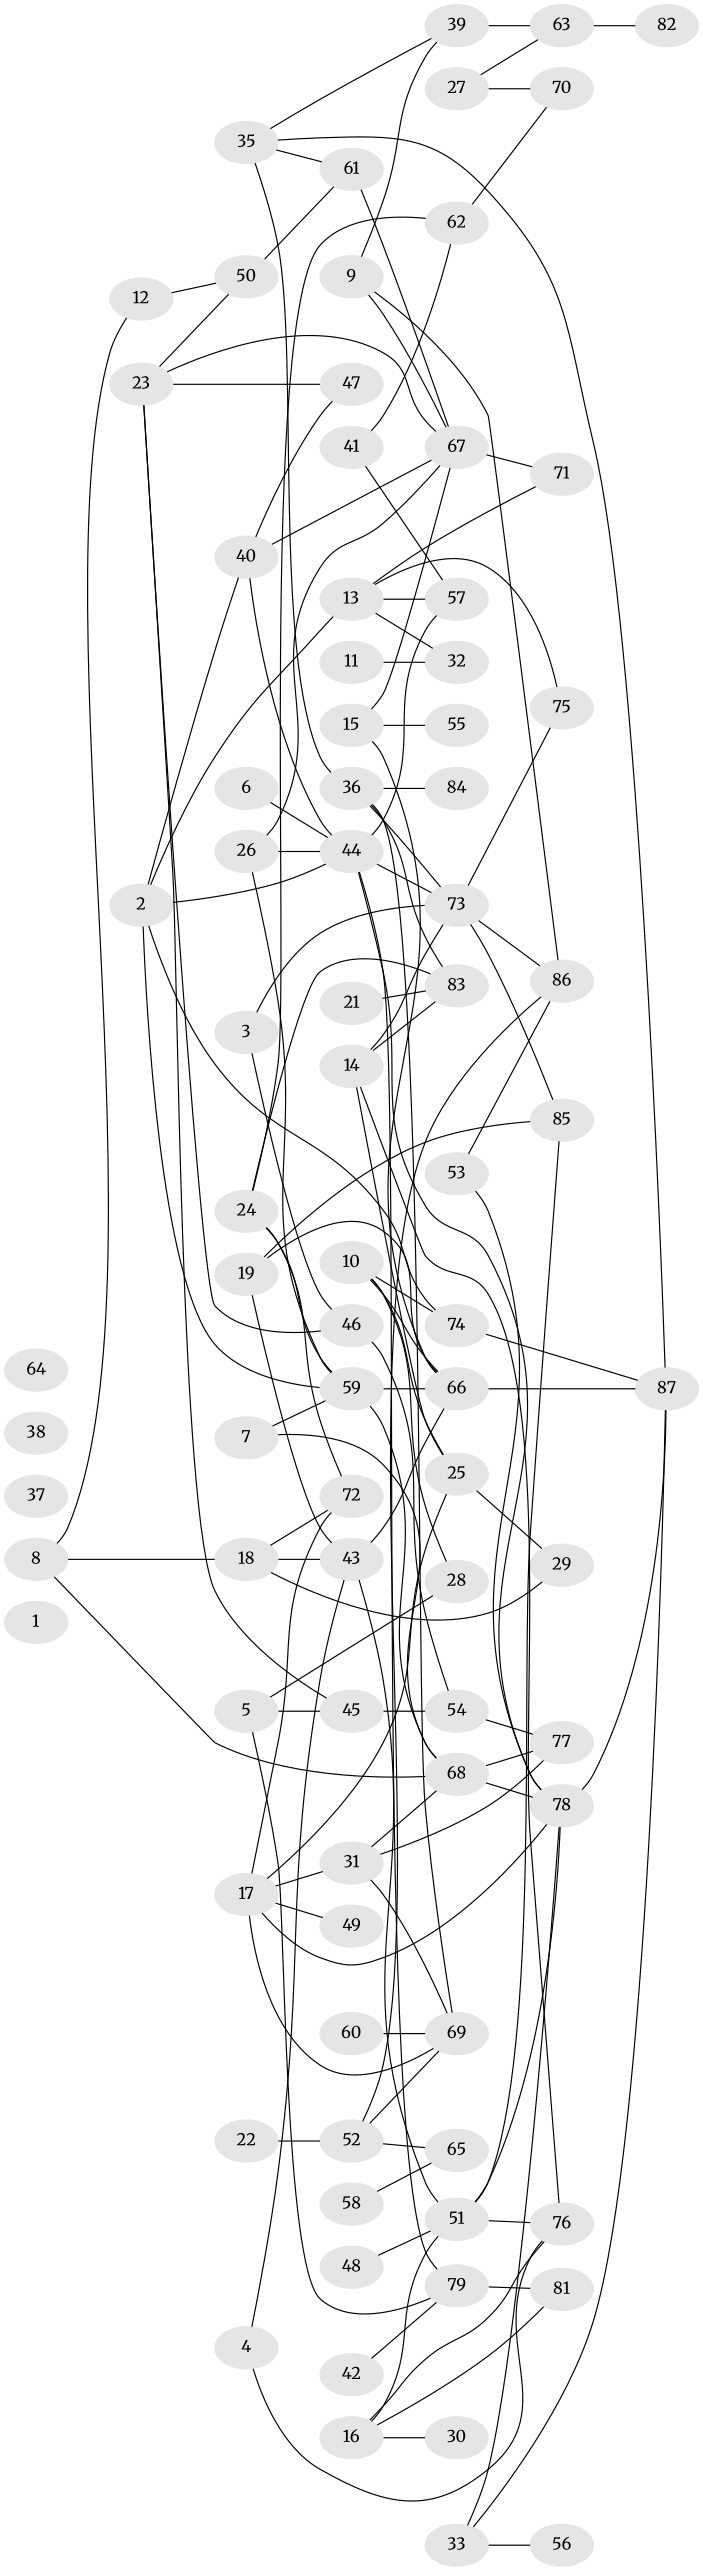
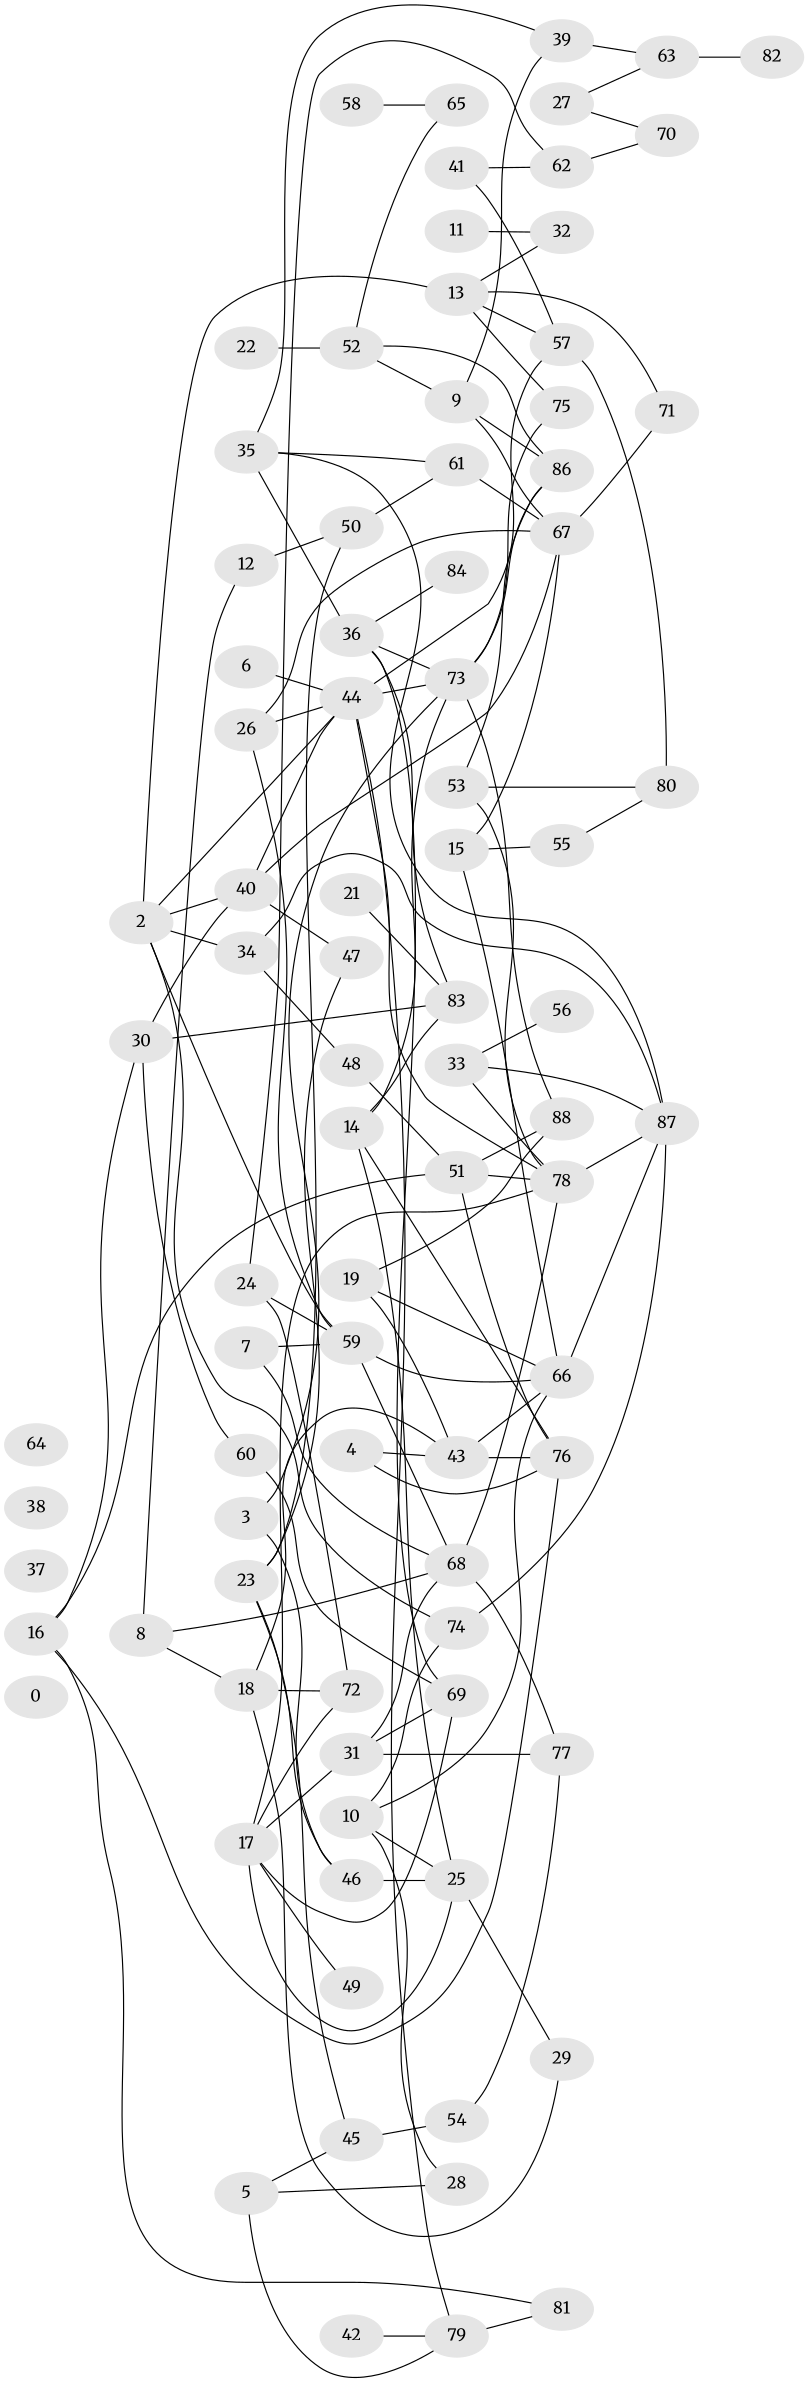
(322, 336) -> none
none -> (667, 787)
none -> (246, 953)
none -> (191, 956)
(297, 1024) -> (299, 1022)
(562, 1120) -> (562, 1119)
none -> (158, 1217)
(414, 1514) -> (414, 1880)
(36, 1622) -> (36, 1697)
(387, 1926) -> (509, 1458)
(411, 2080) -> (404, 375)
